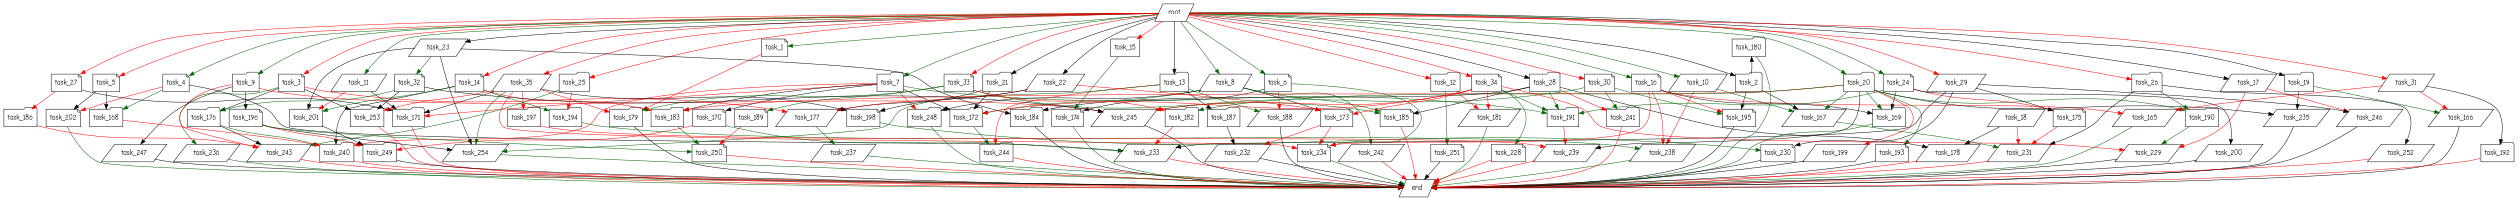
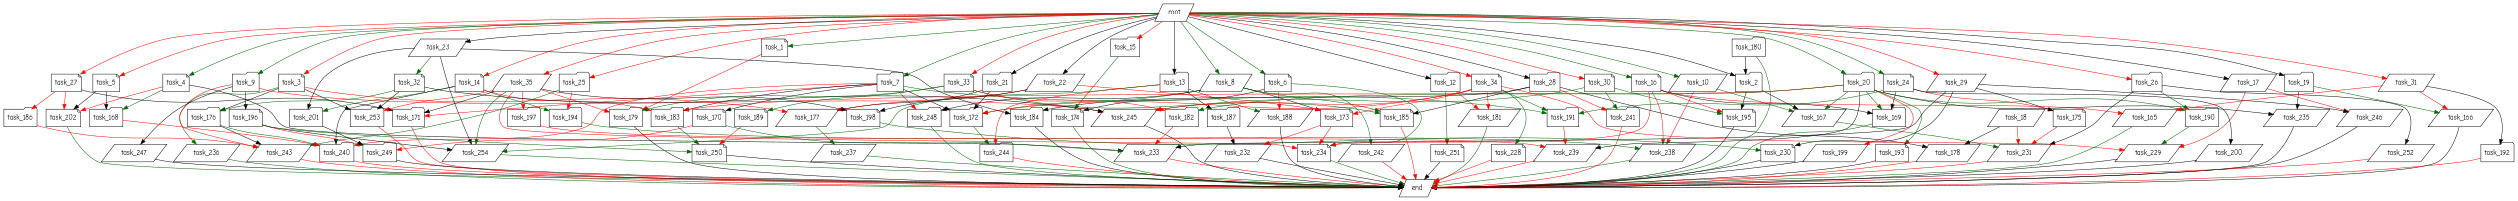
(1307, 47) -> (1307, 47)
(1752, 68) -> (1745, 63)
(359, 83) -> none
none -> (65, 98)
(1553, 98) -> none
(911, 168) -> (911, 168)
